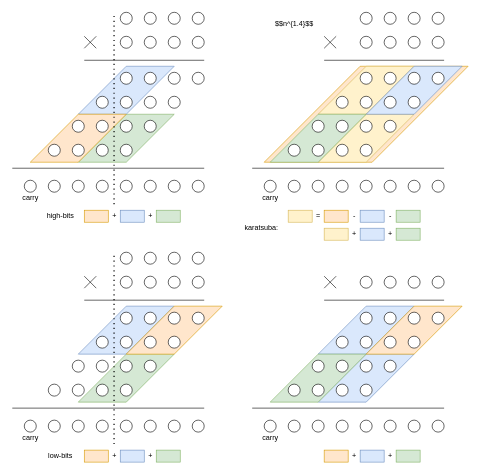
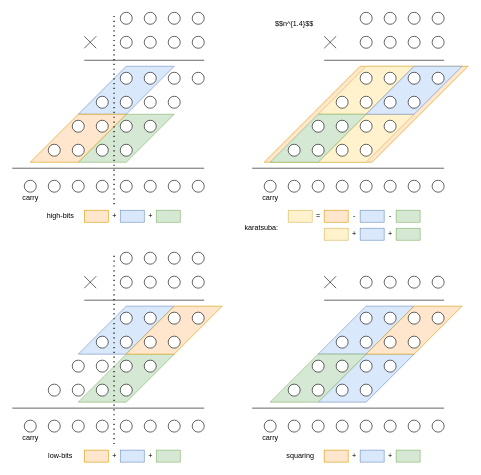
none -> (300, 456)
